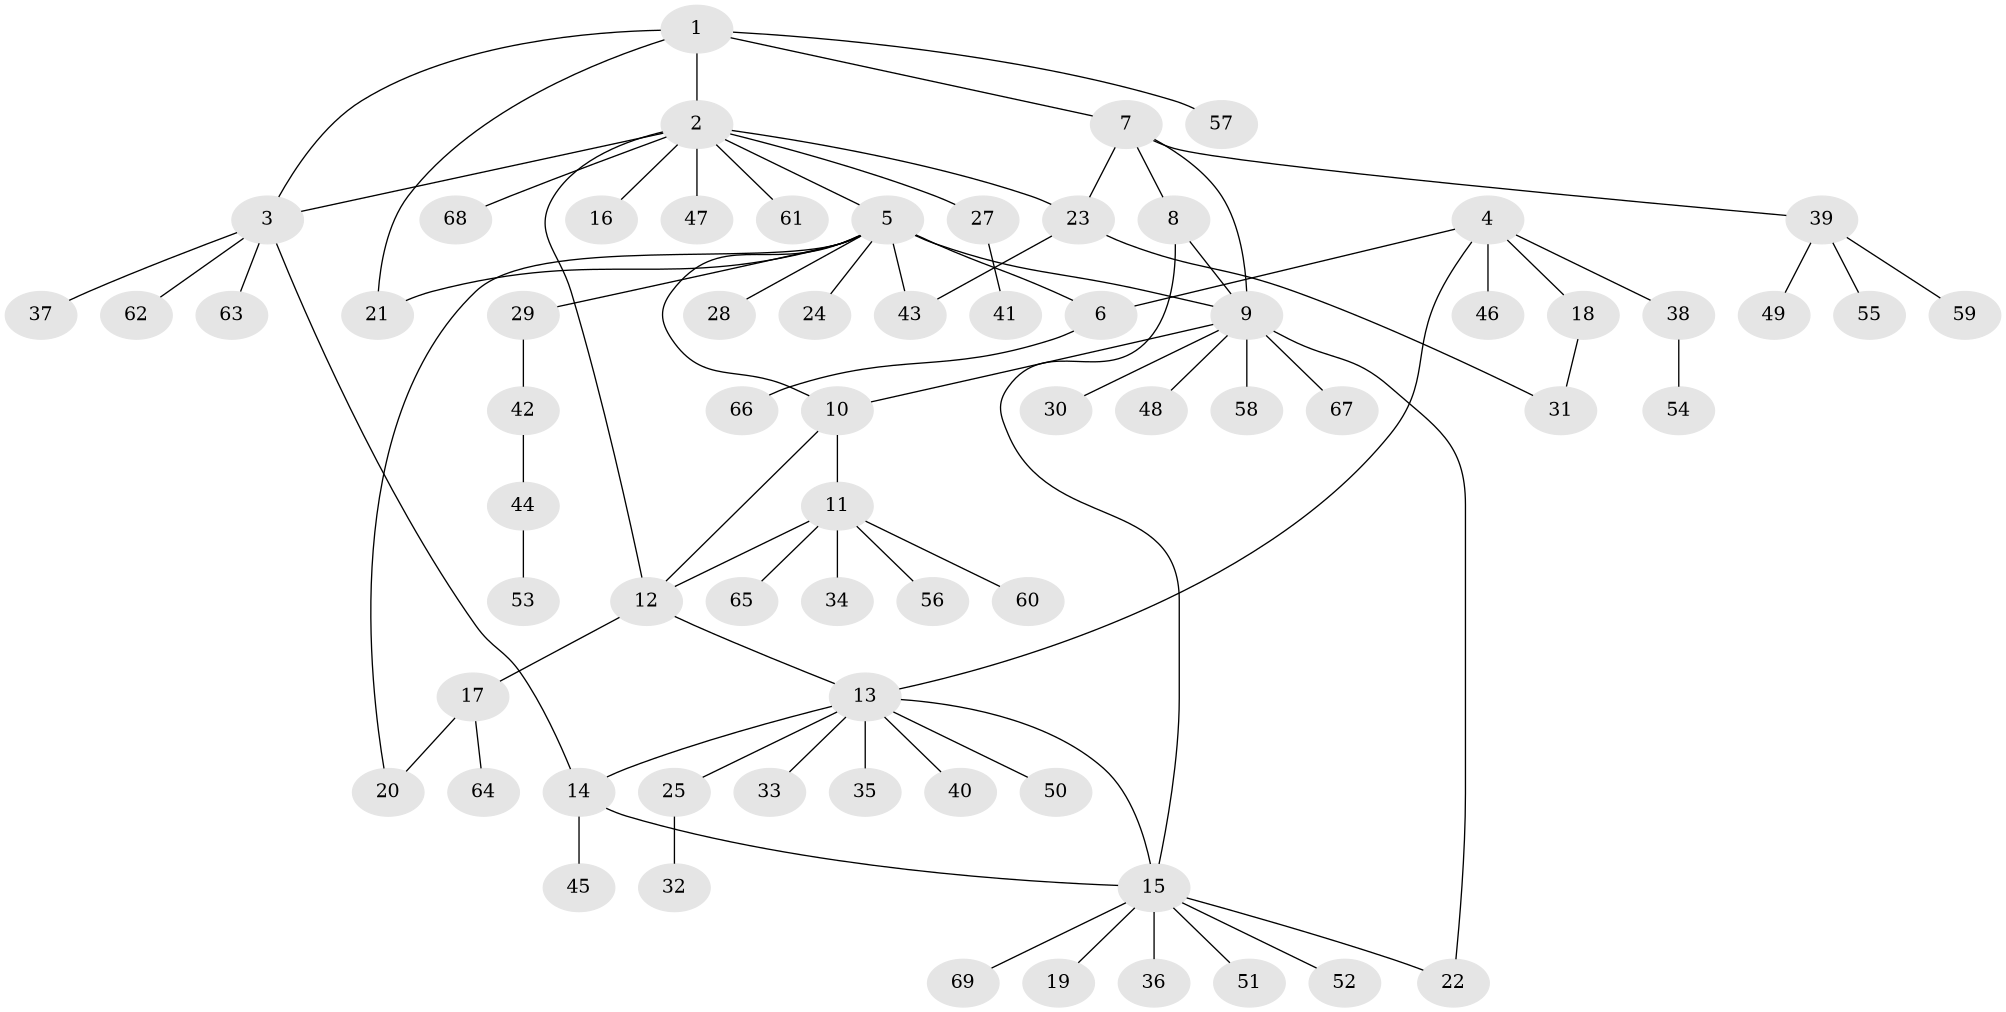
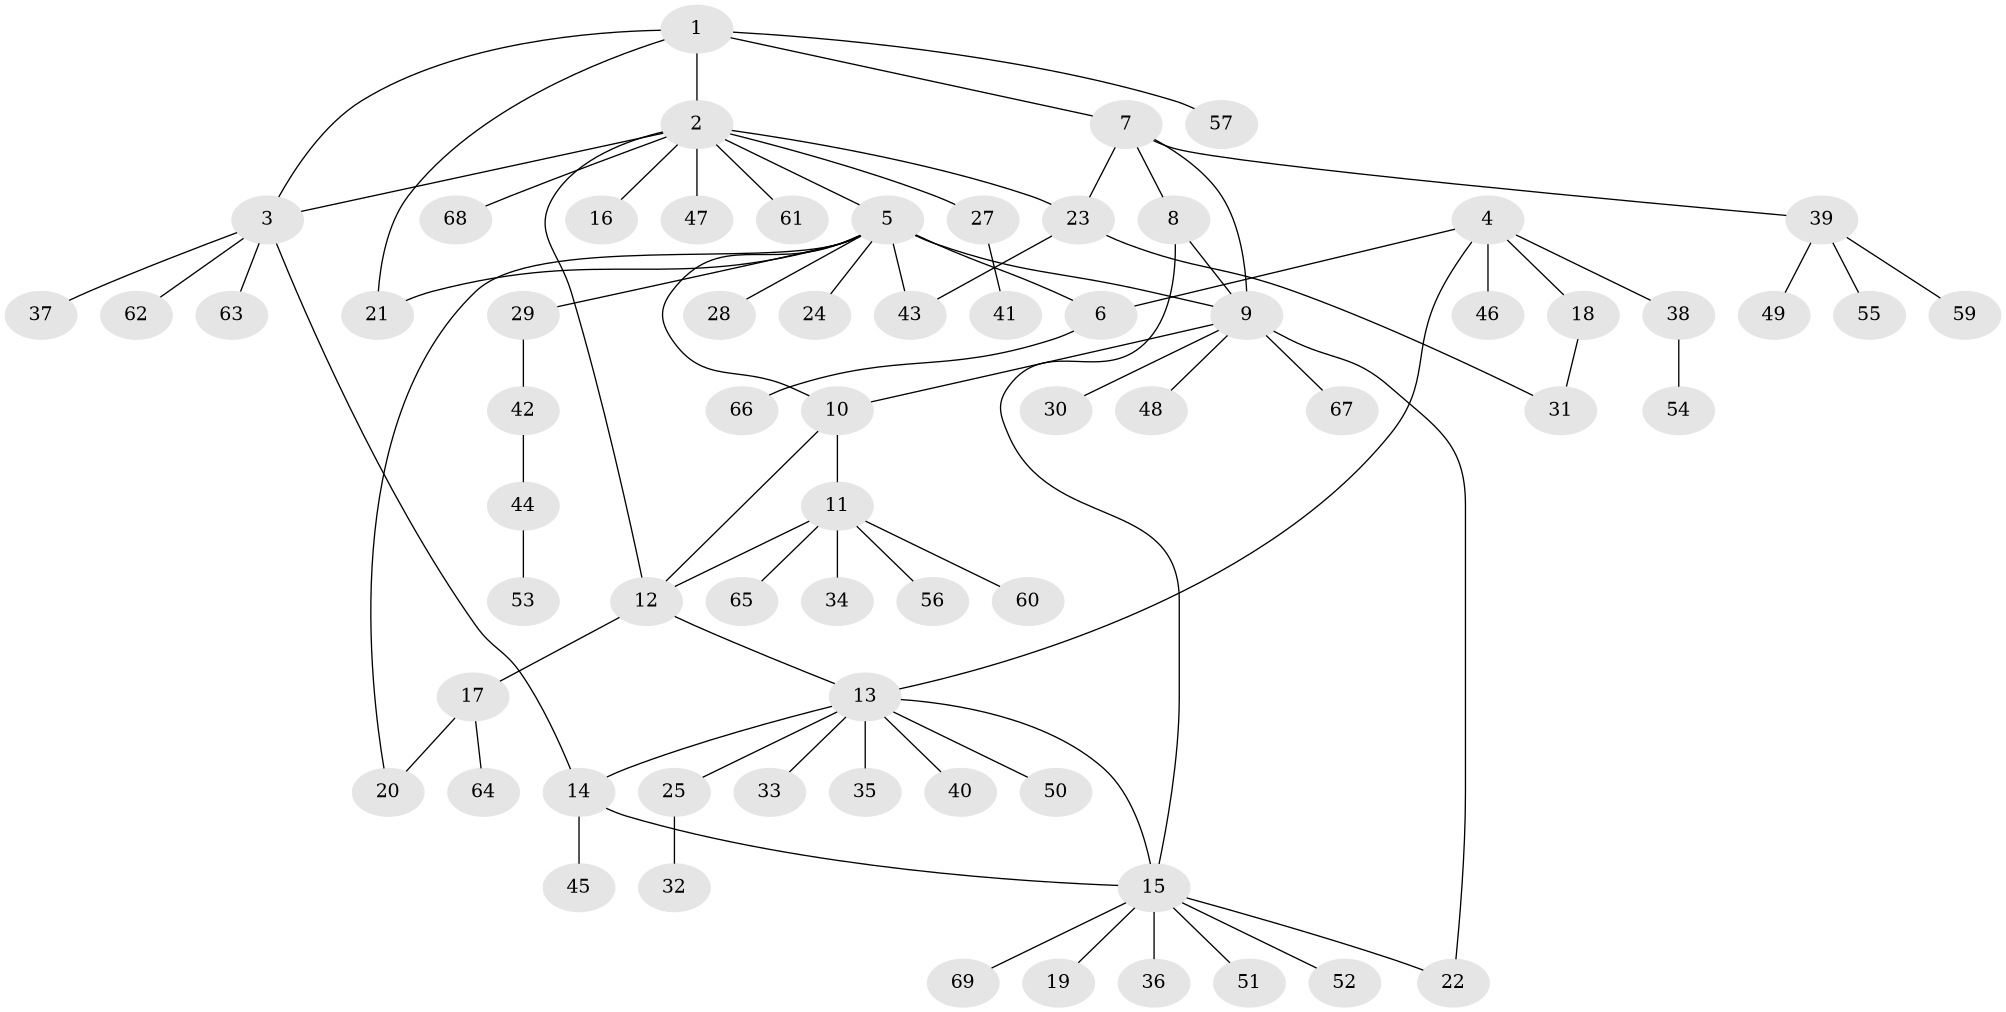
(1247, 411) -> none
